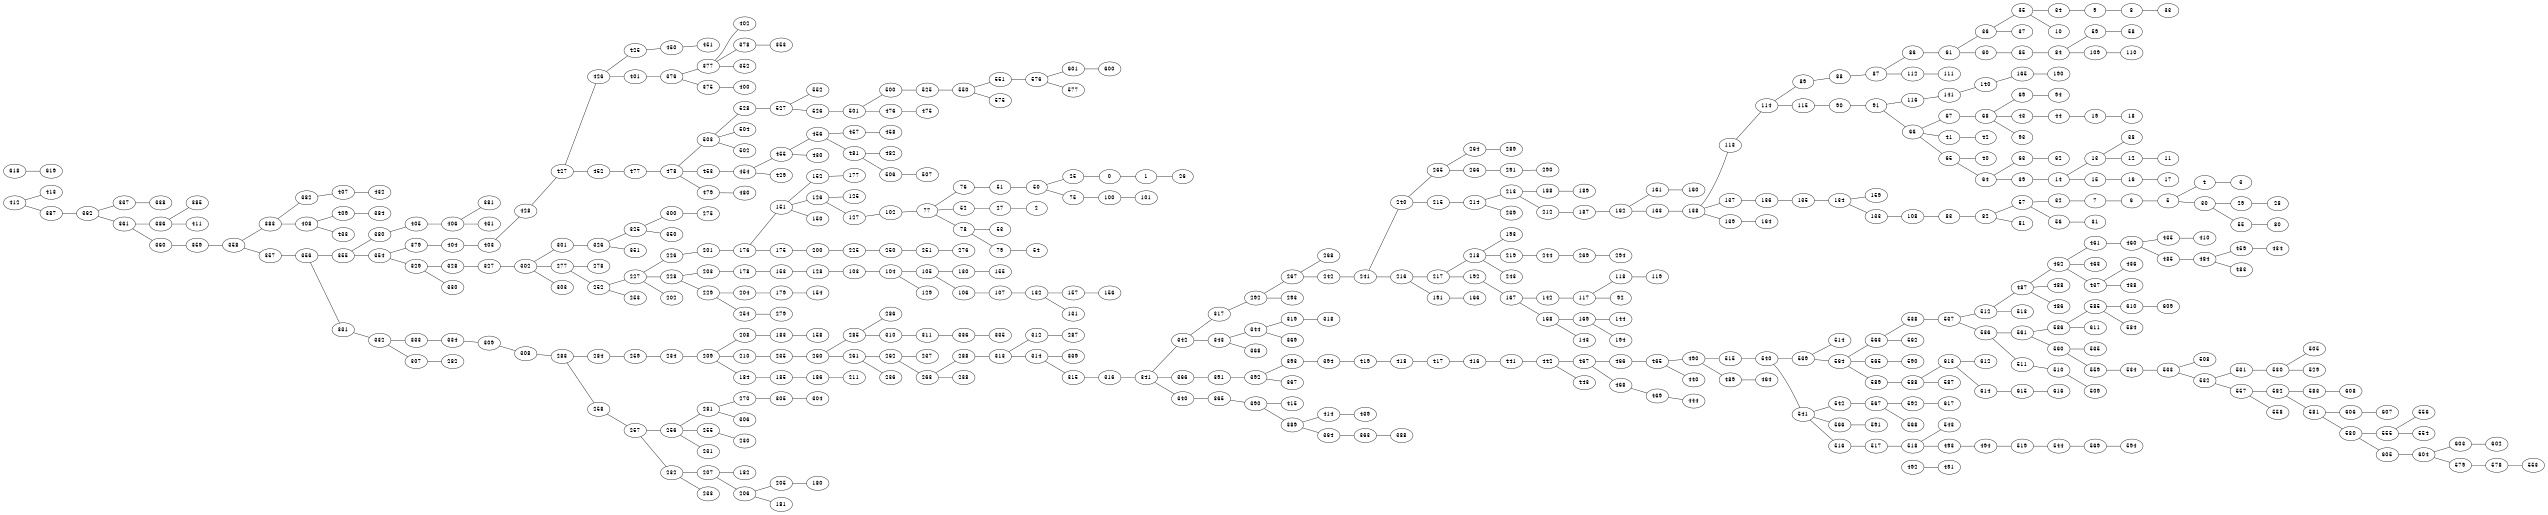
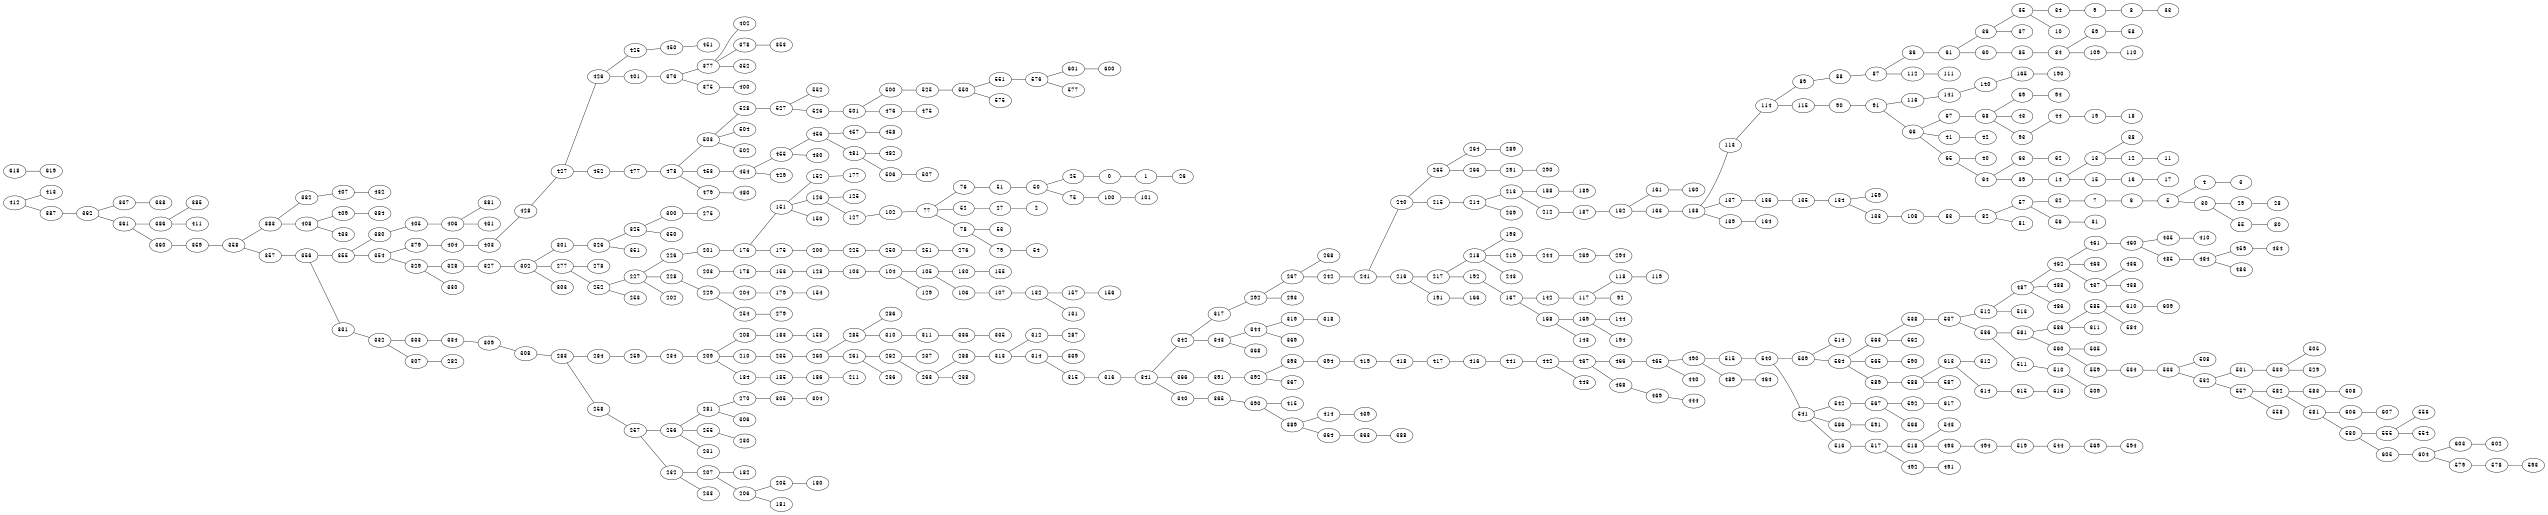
(2041, 116) -> (2041, 127)
(690, 274) -> none
none -> (1895, 457)
(2533, 465) -> (2533, 465)
